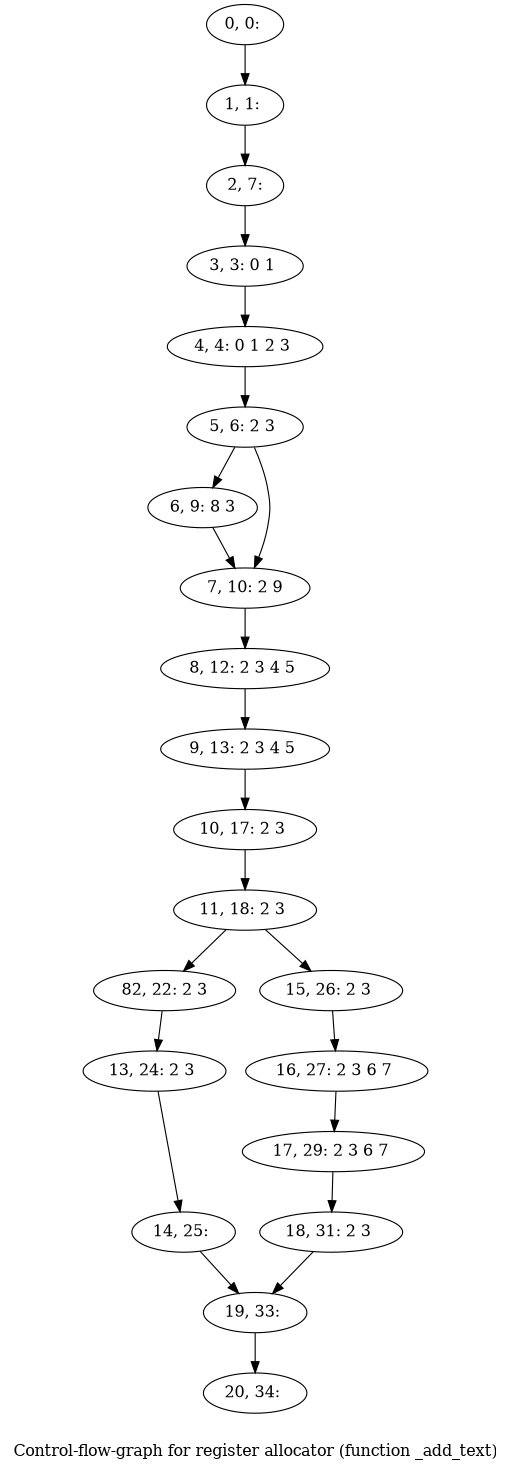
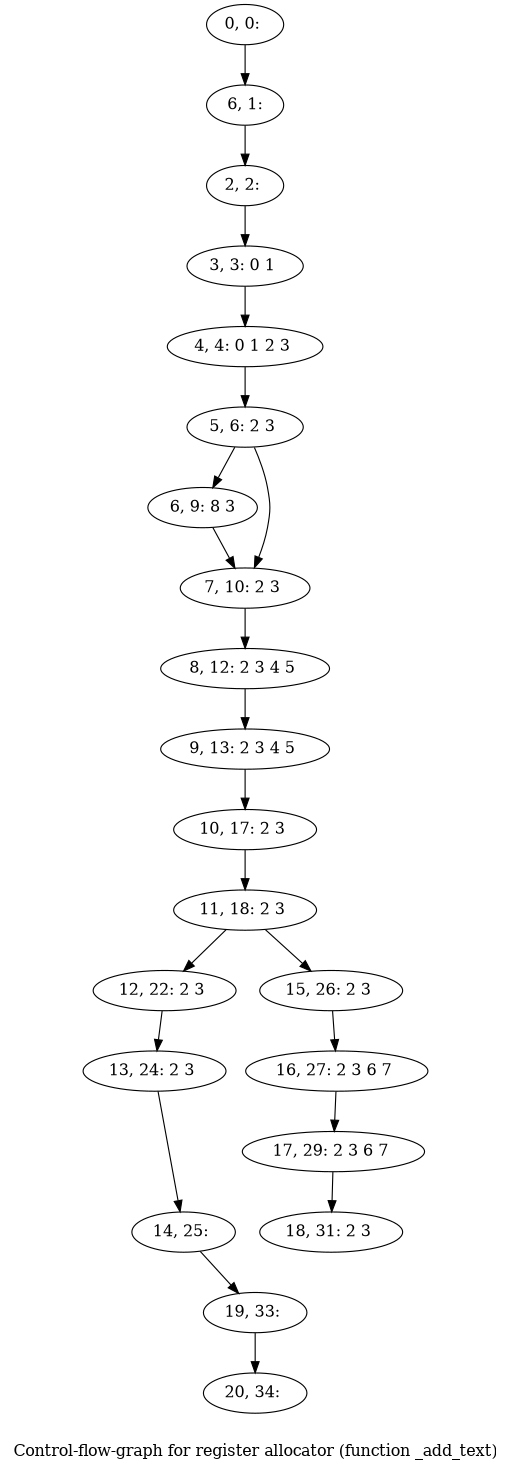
(245, 105) -> (245, 105)
(245, 186) -> (245, 186)
(245, 588) -> (245, 588)
(165, 991) -> (165, 991)
(297, 1269) -> none
